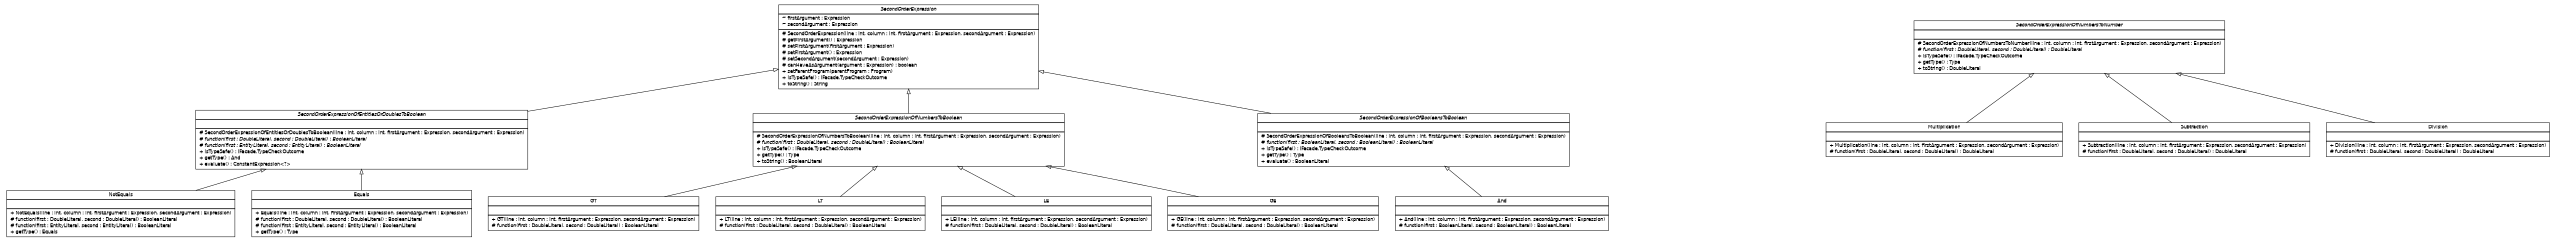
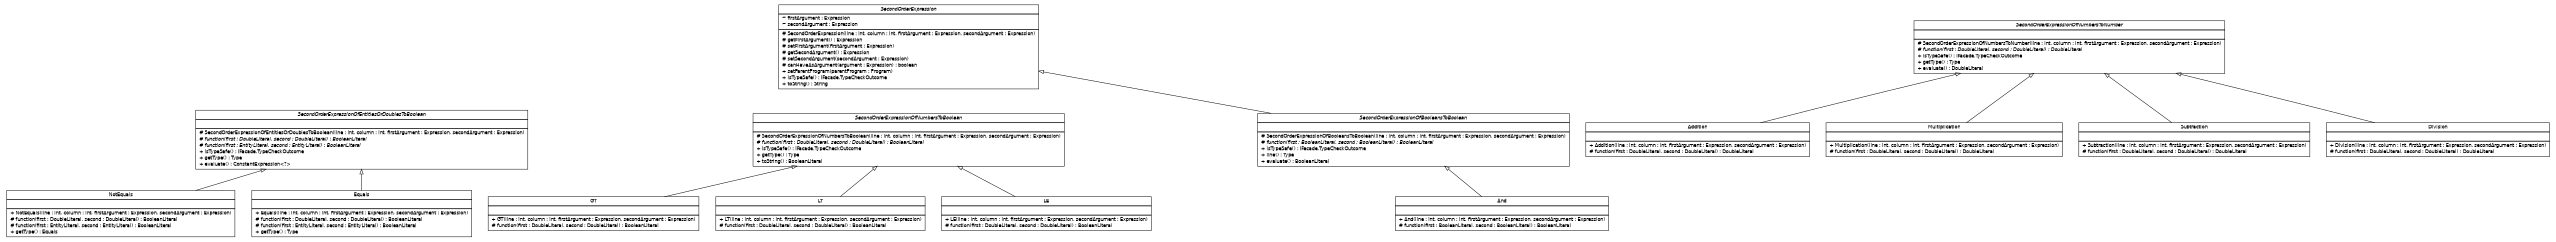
(822, 53) -> (826, 53)
(1949, 69) -> (1950, 69)
(651, 91) -> none
(909, 104) -> none
none -> (1697, 140)
(1283, 155) -> (1278, 155)
(220, 158) -> (221, 158)
(1273, 214) -> none
